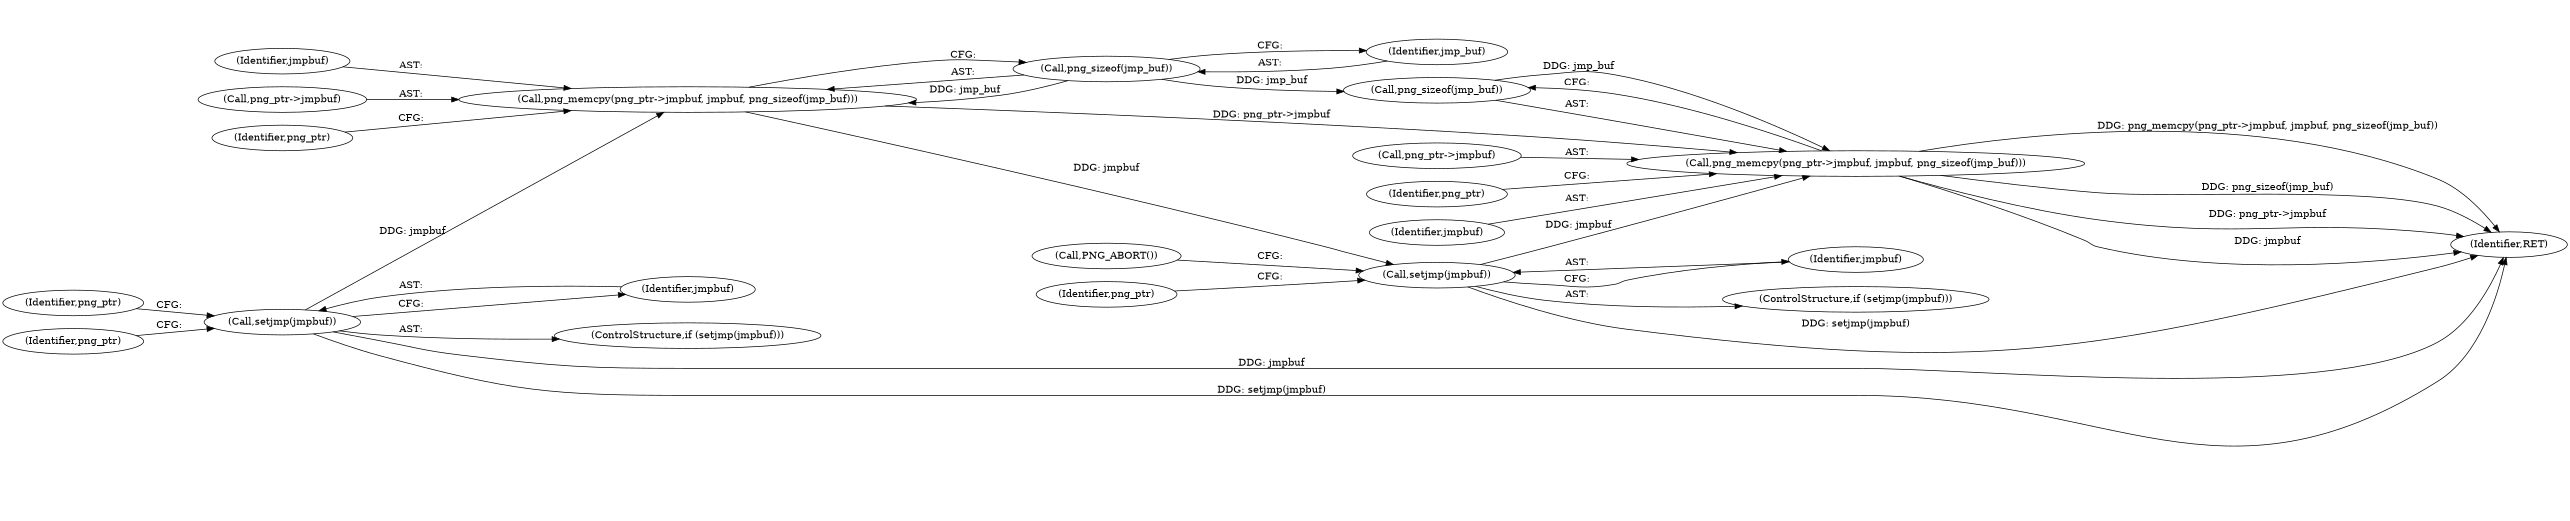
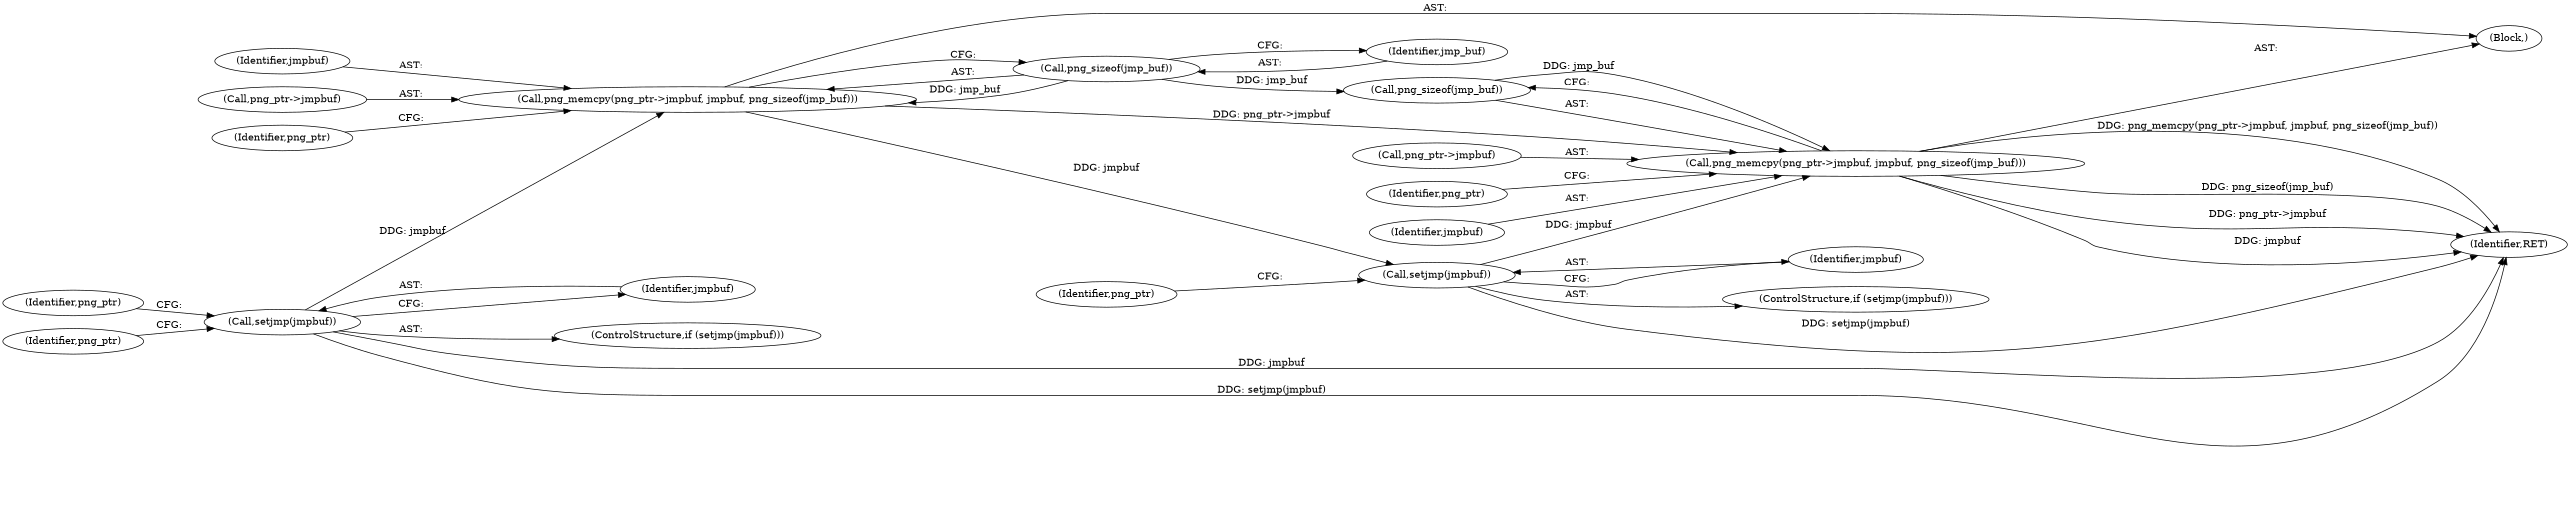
none -> (2509, 38)
(1107, 256) -> none
